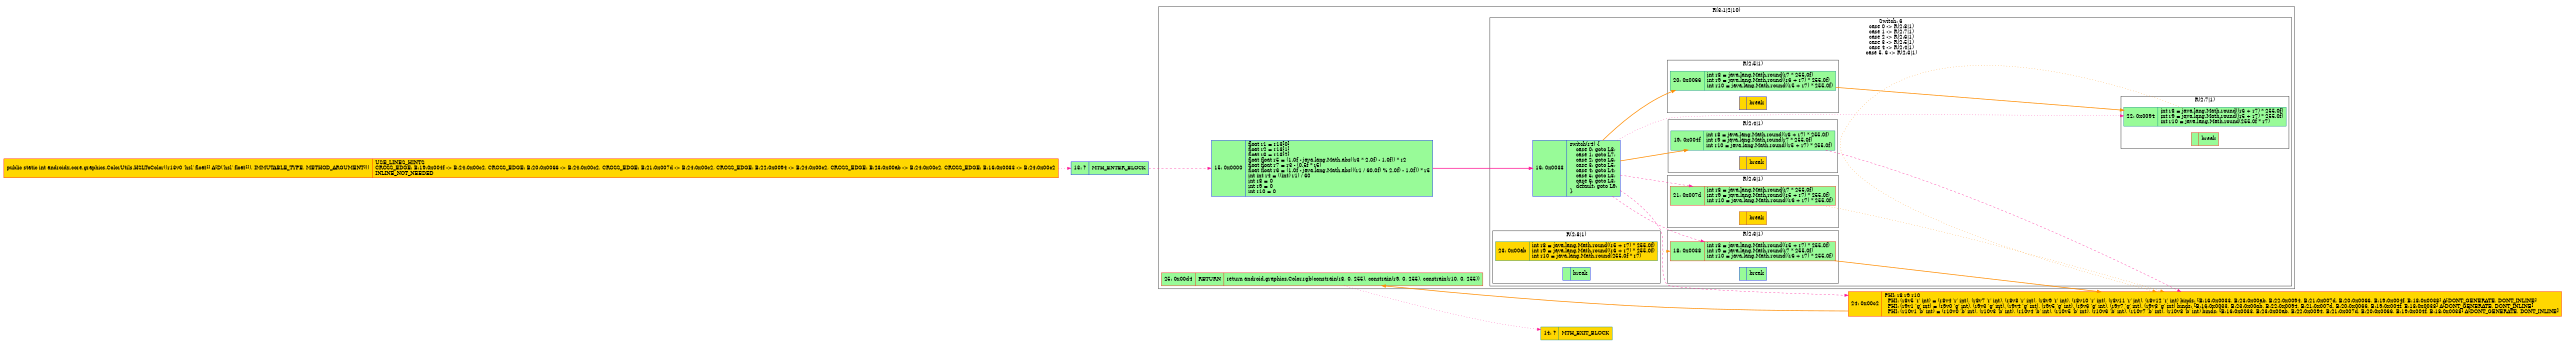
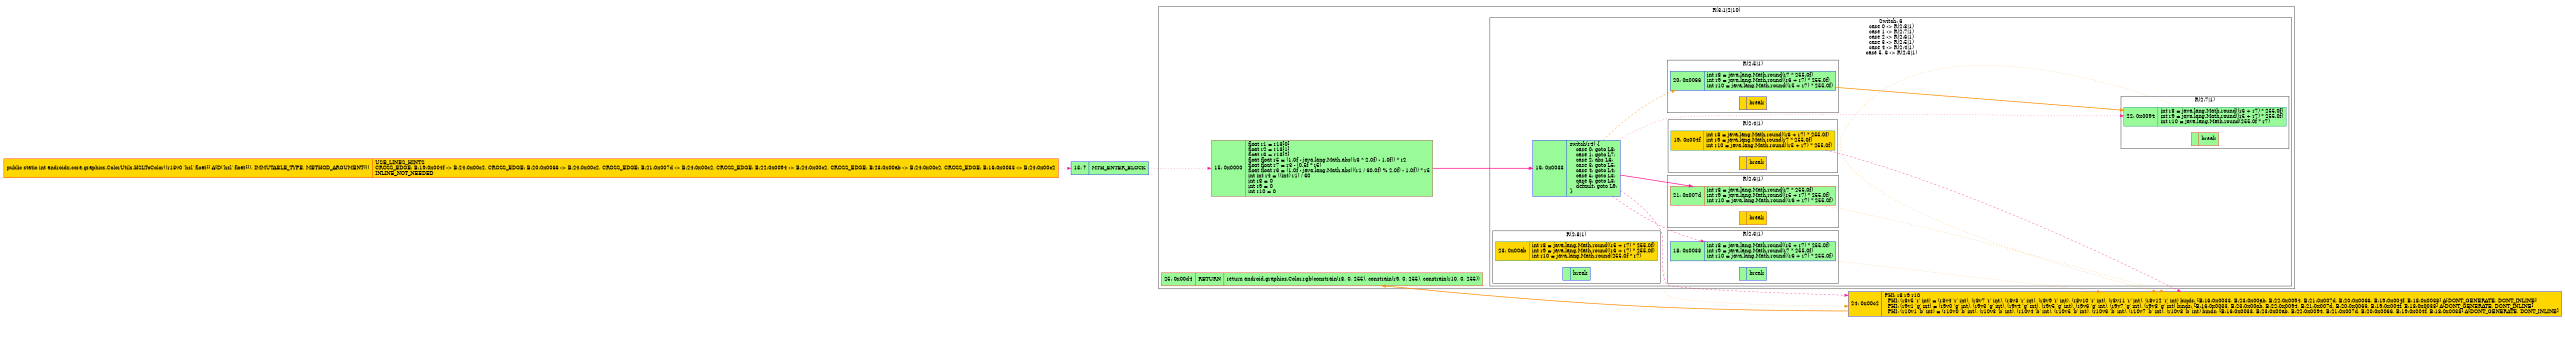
(1753, 81) -> (1753, 81)
(1635, 113) -> (1635, 113)
(1753, 141) -> (1753, 141)
(1652, 156) -> none
(1593, 160) -> (1591, 160)
(1178, 168) -> (1178, 168)
(1322, 168) -> (1322, 168)
(1655, 180) -> (1655, 180)
(1662, 251) -> (1736, 303)
(1753, 251) -> (1753, 251)
(1966, 276) -> (1966, 276)
(2205, 304) -> (2205, 304)
(1577, 333) -> none
